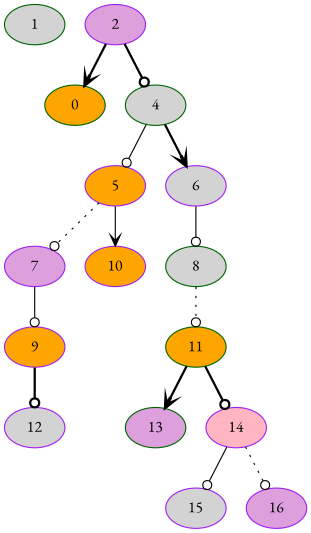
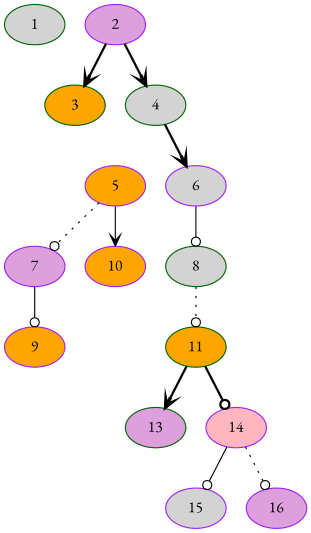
(133, 61) -> (133, 61)
(75, 105) -> (75, 105)
(138, 142) -> none
(35, 428) -> none
